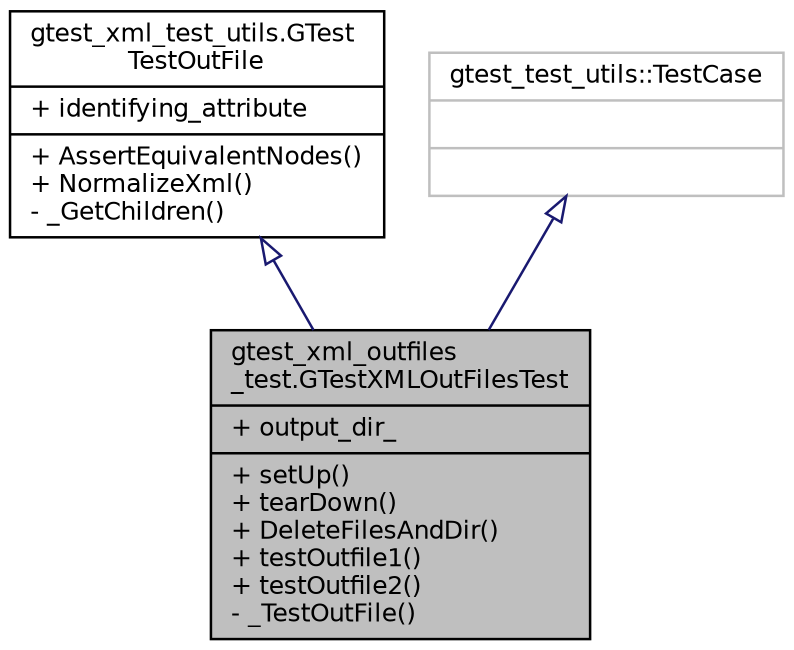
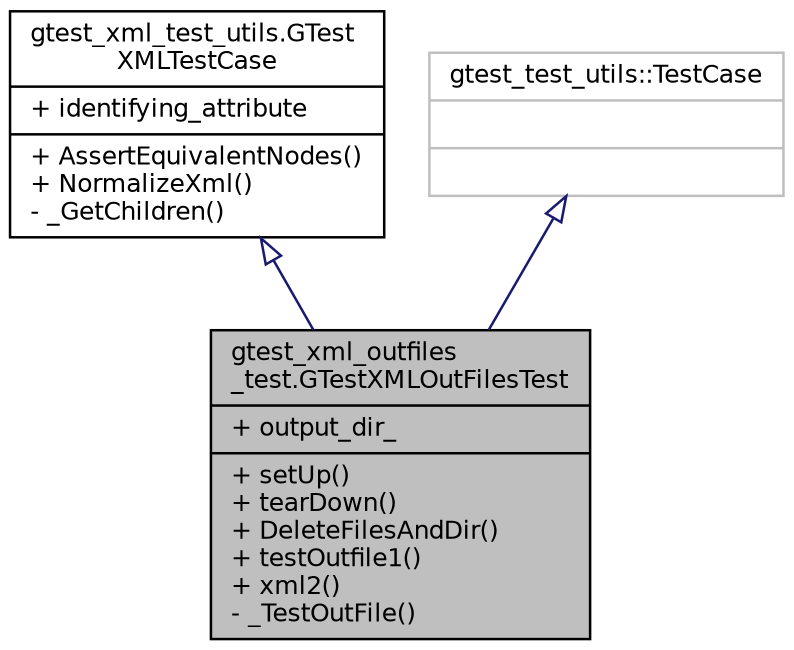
(197, 62) -> (197, 62)
(326, 586) -> (286, 586)
